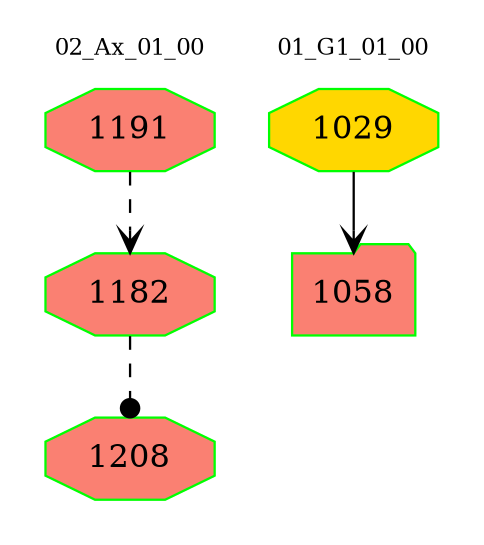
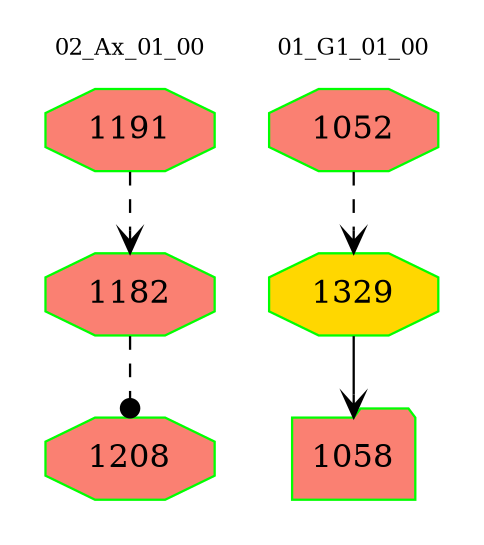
none -> (354, 130)
(354, 130) -> (354, 294)
